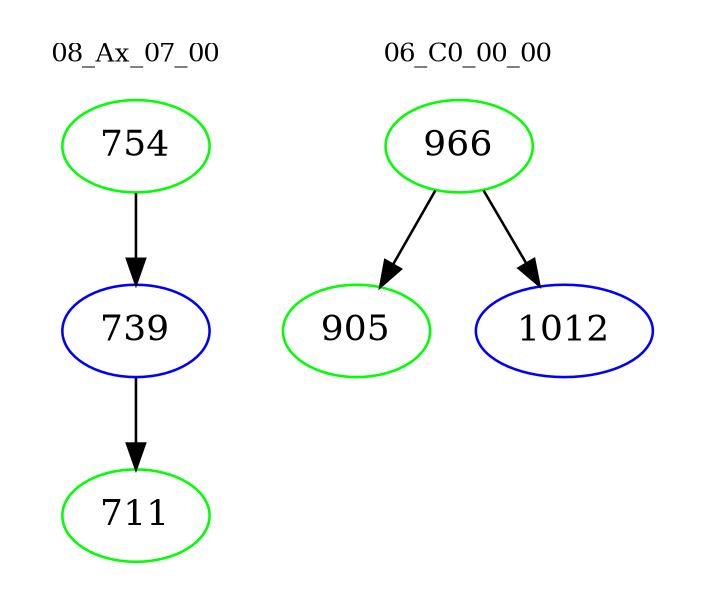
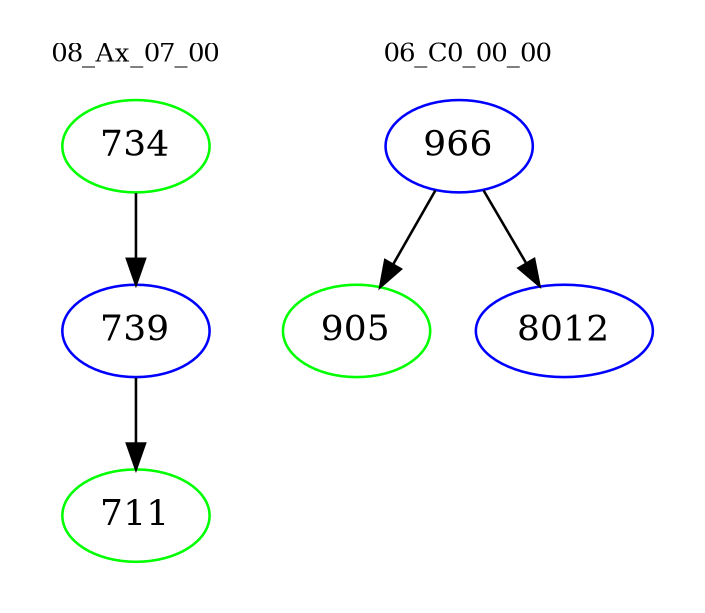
(136, 146) -> (136, 146)
(459, 146) -> (459, 146)
(564, 331) -> (564, 331)
